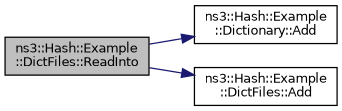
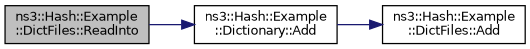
(165, 70) -> (353, 25)
